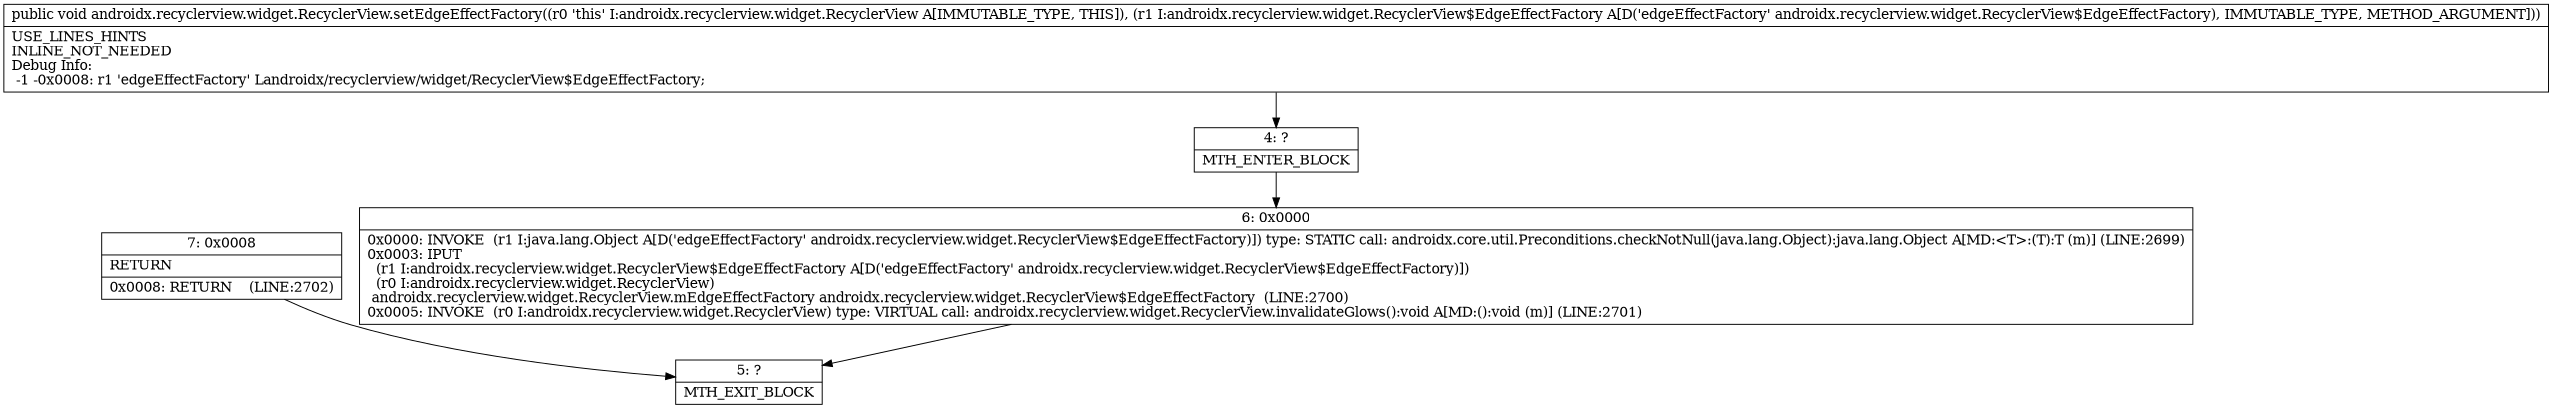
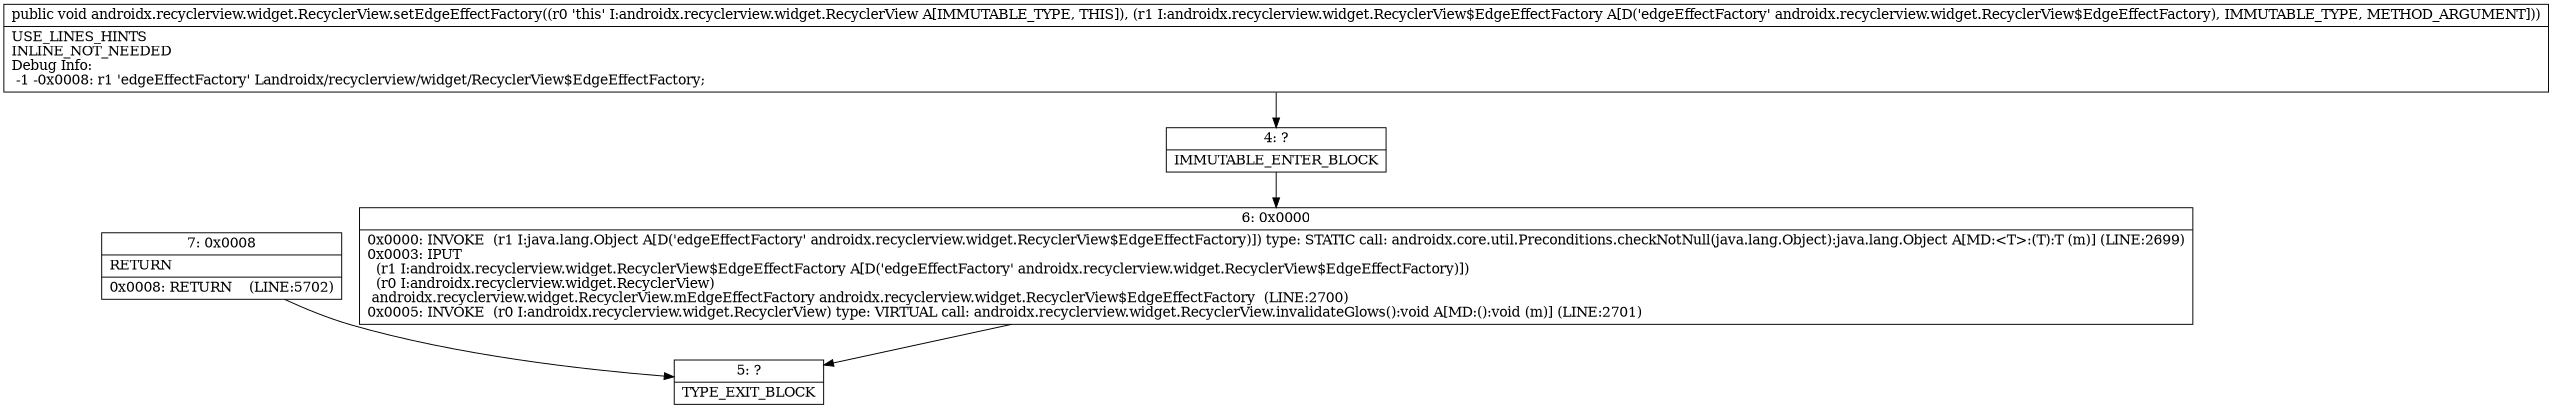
(1276, 160) -> (1276, 160)
(222, 288) -> (222, 288)
(749, 393) -> (749, 393)
